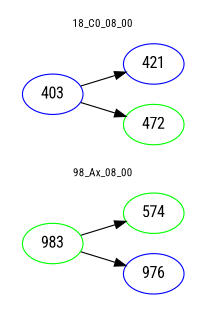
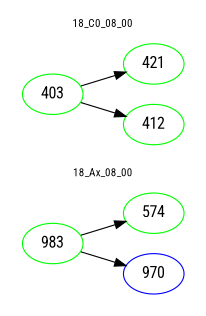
(154, 64) -> (154, 64)
(53, 94) -> (53, 94)
(154, 125) -> (154, 125)
(103, 173) -> (103, 173)
(154, 274) -> (154, 274)
